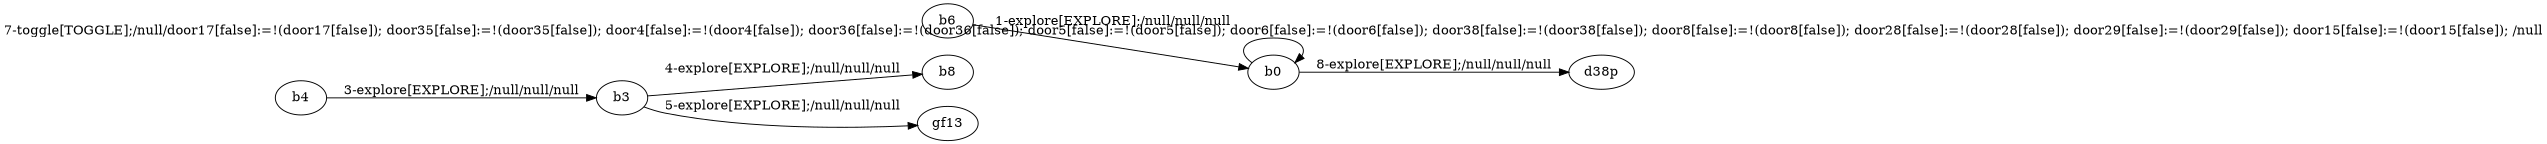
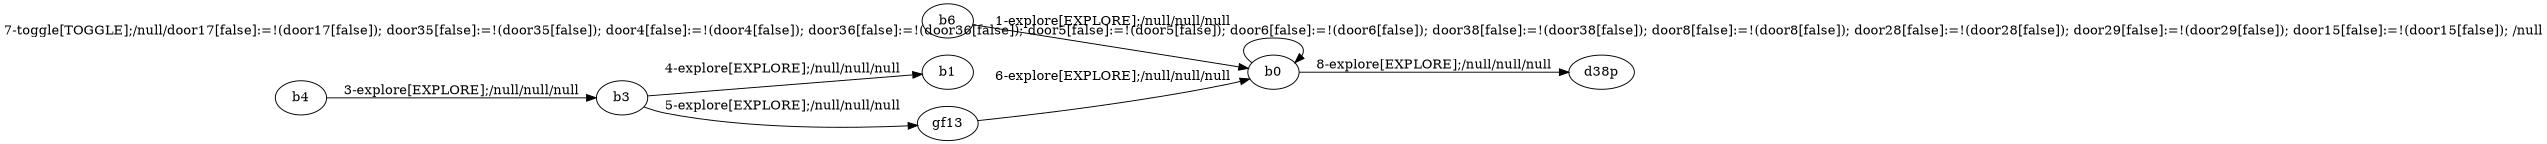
(948, 72) -> (948, 72)
none -> (1109, 104)
